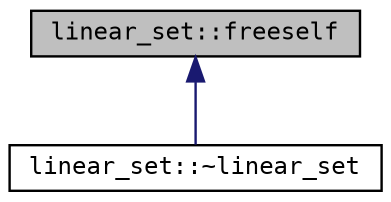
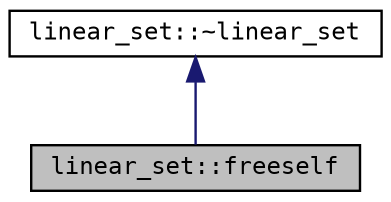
(196, 113) -> (196, 113)
